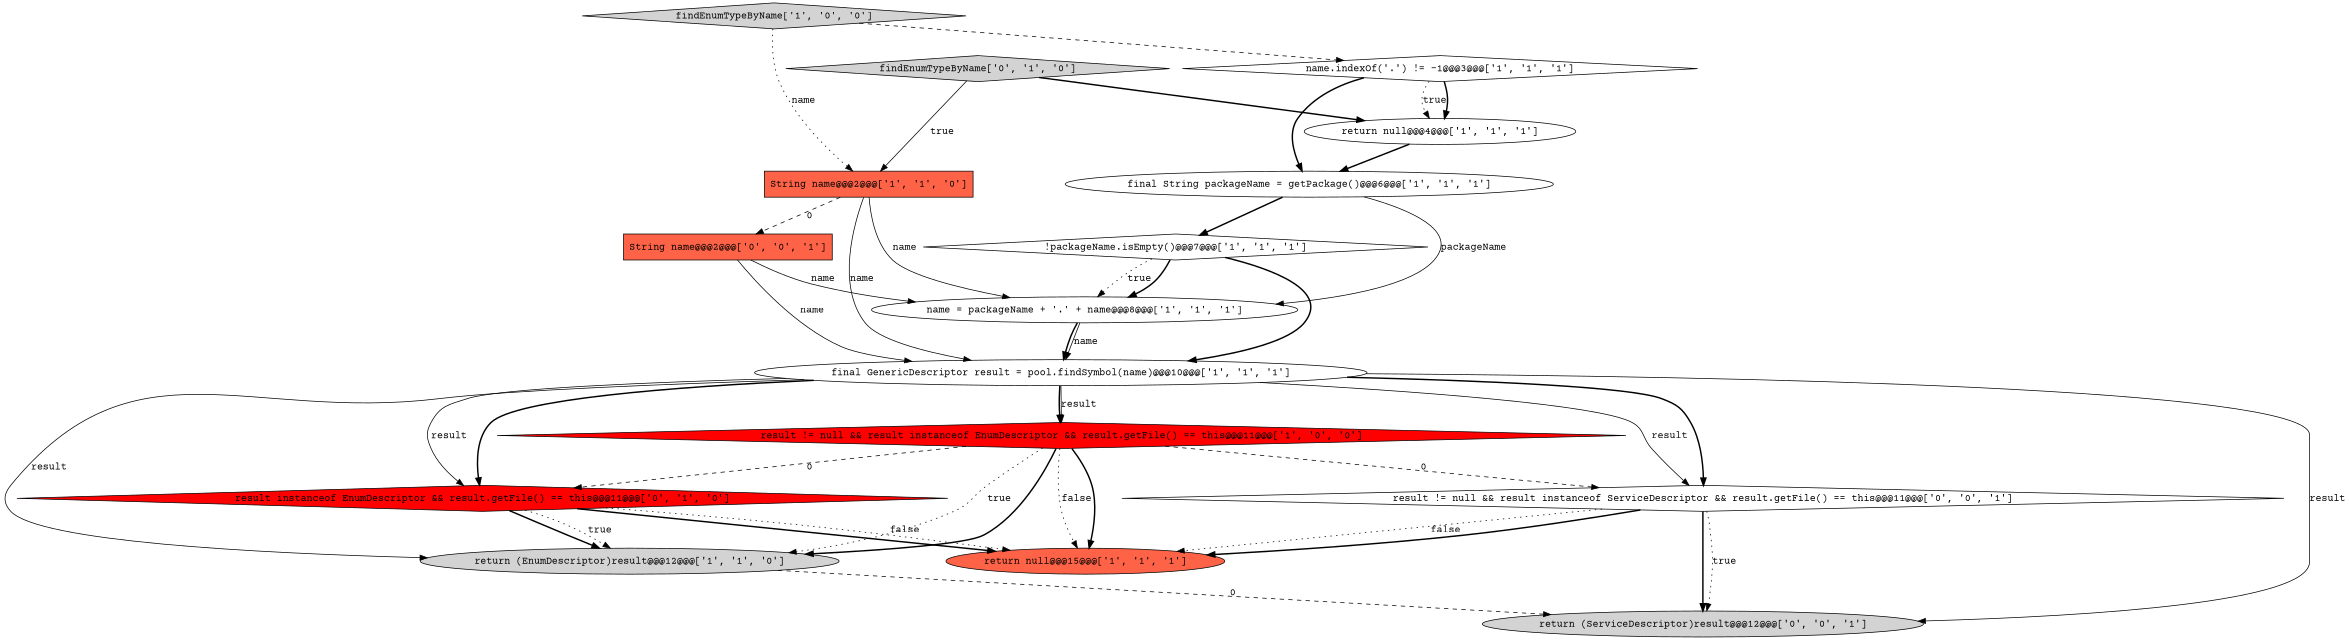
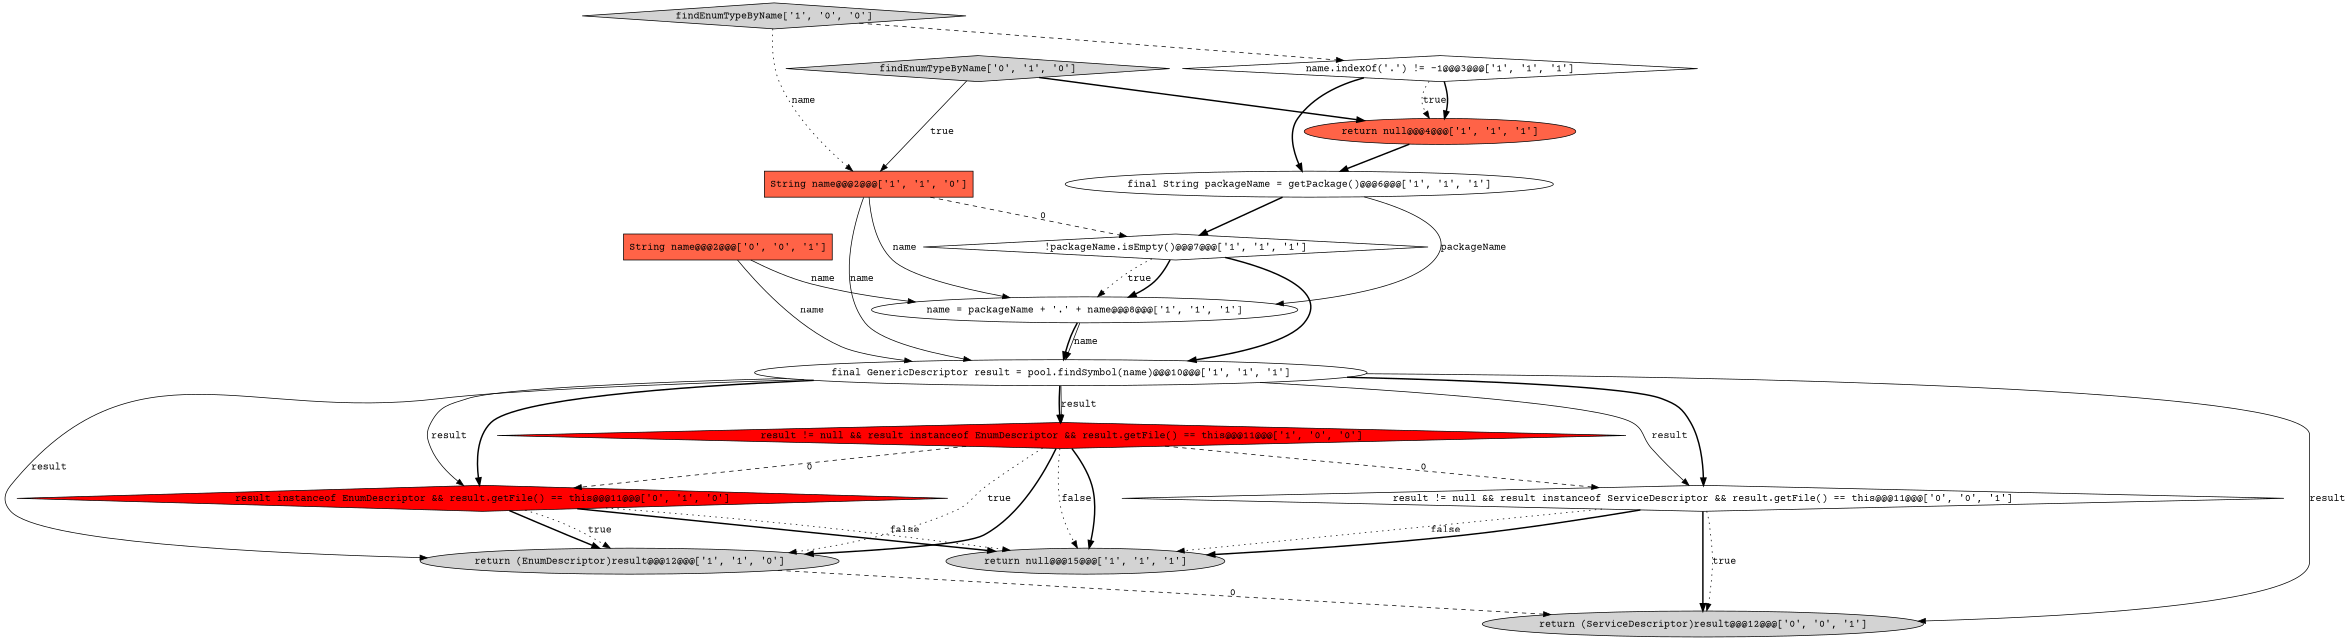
(1440, 131) -> (1440, 131)
(802, 214) -> (1025, 216)
(1085, 561) -> (1085, 561)
